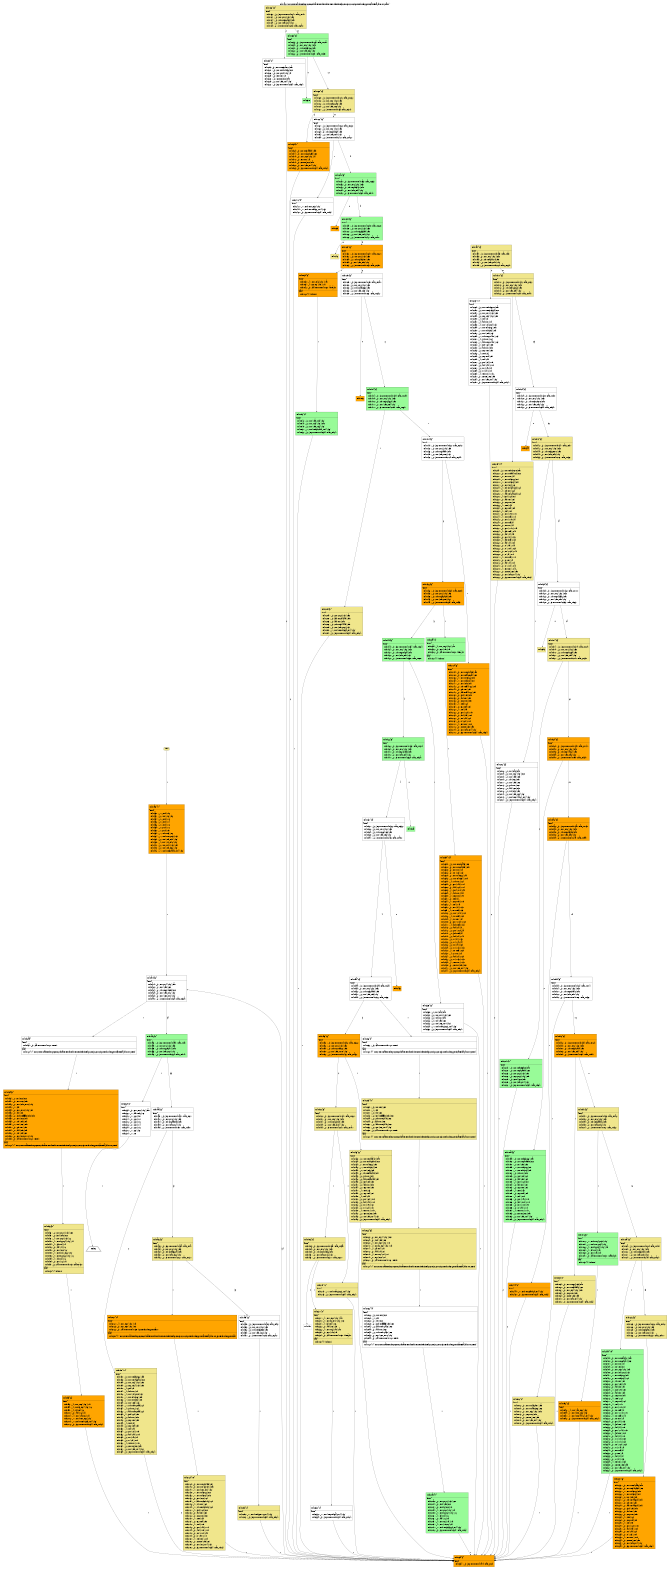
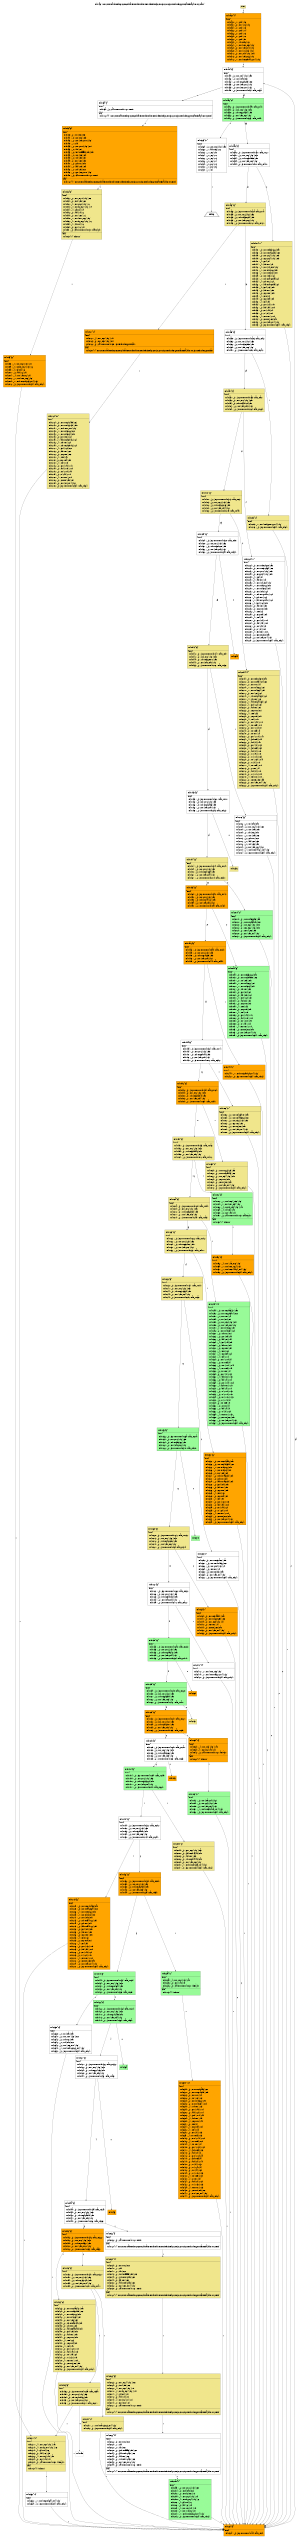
none -> (245, 370)
none -> (184, 1264)
(229, 1557) -> (15, 1413)
